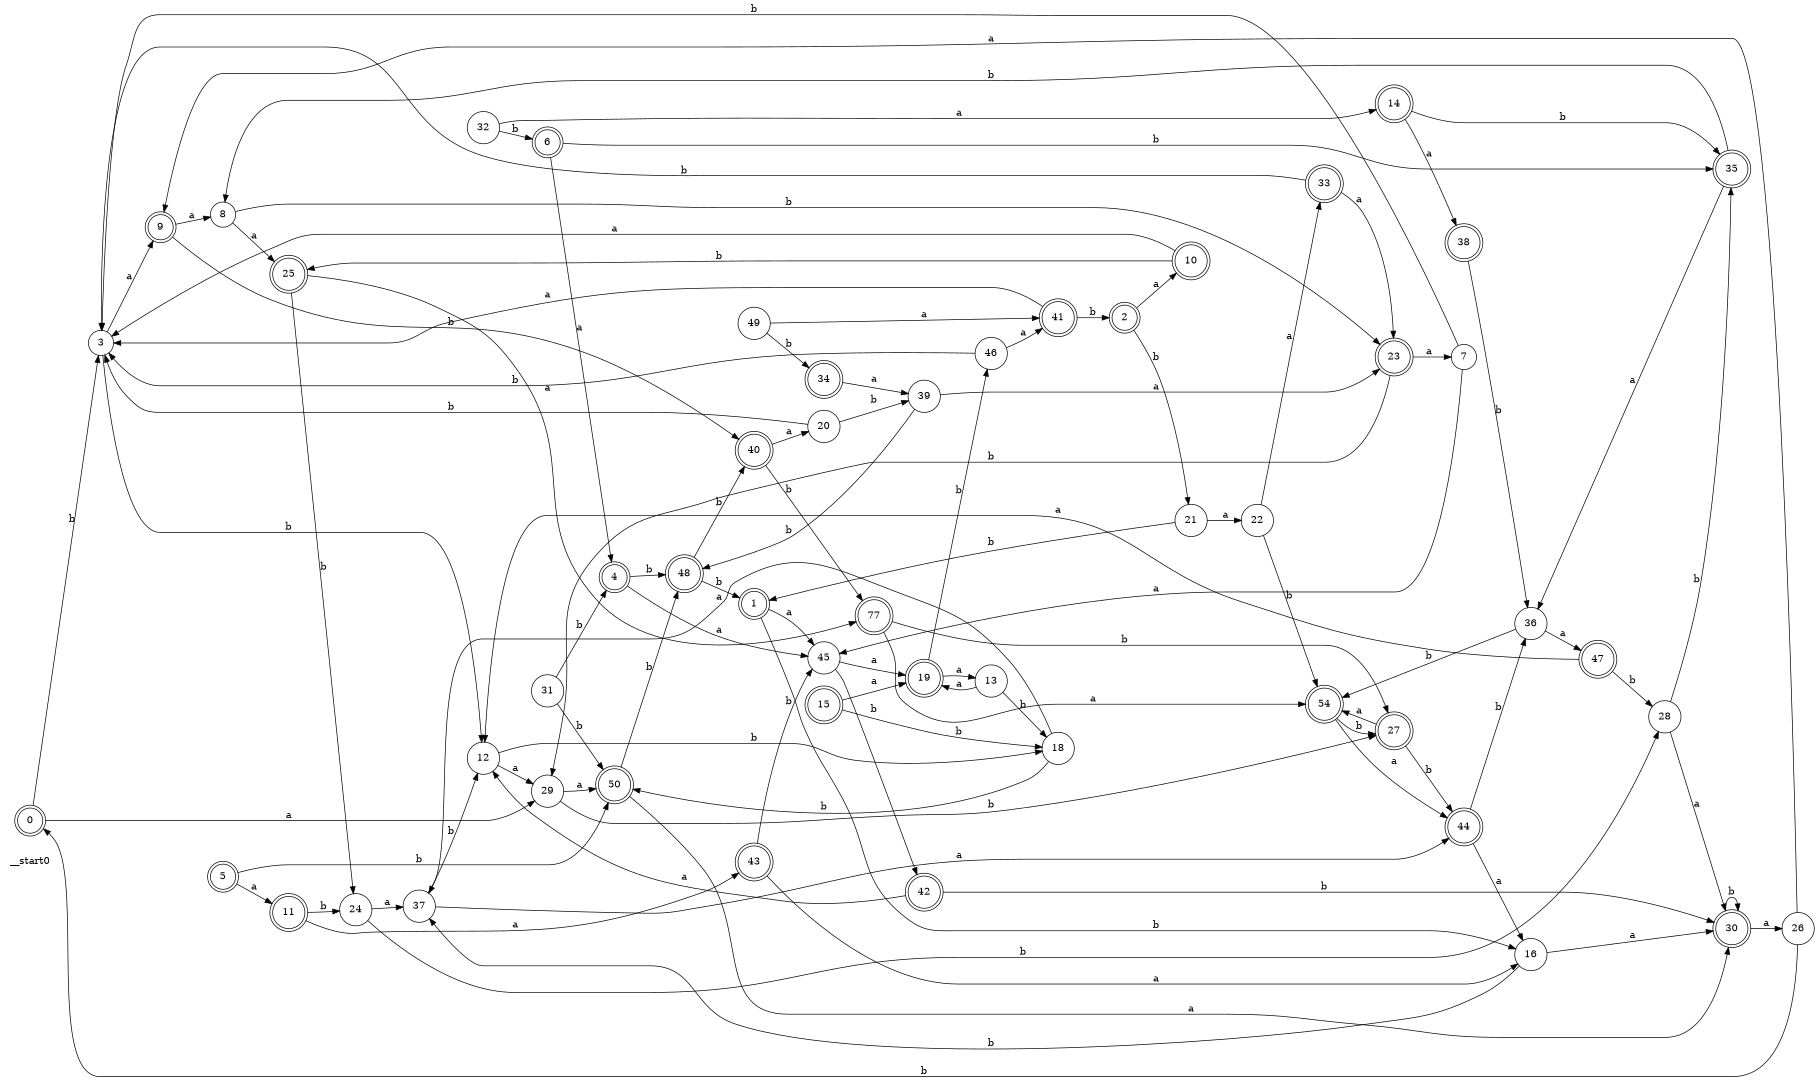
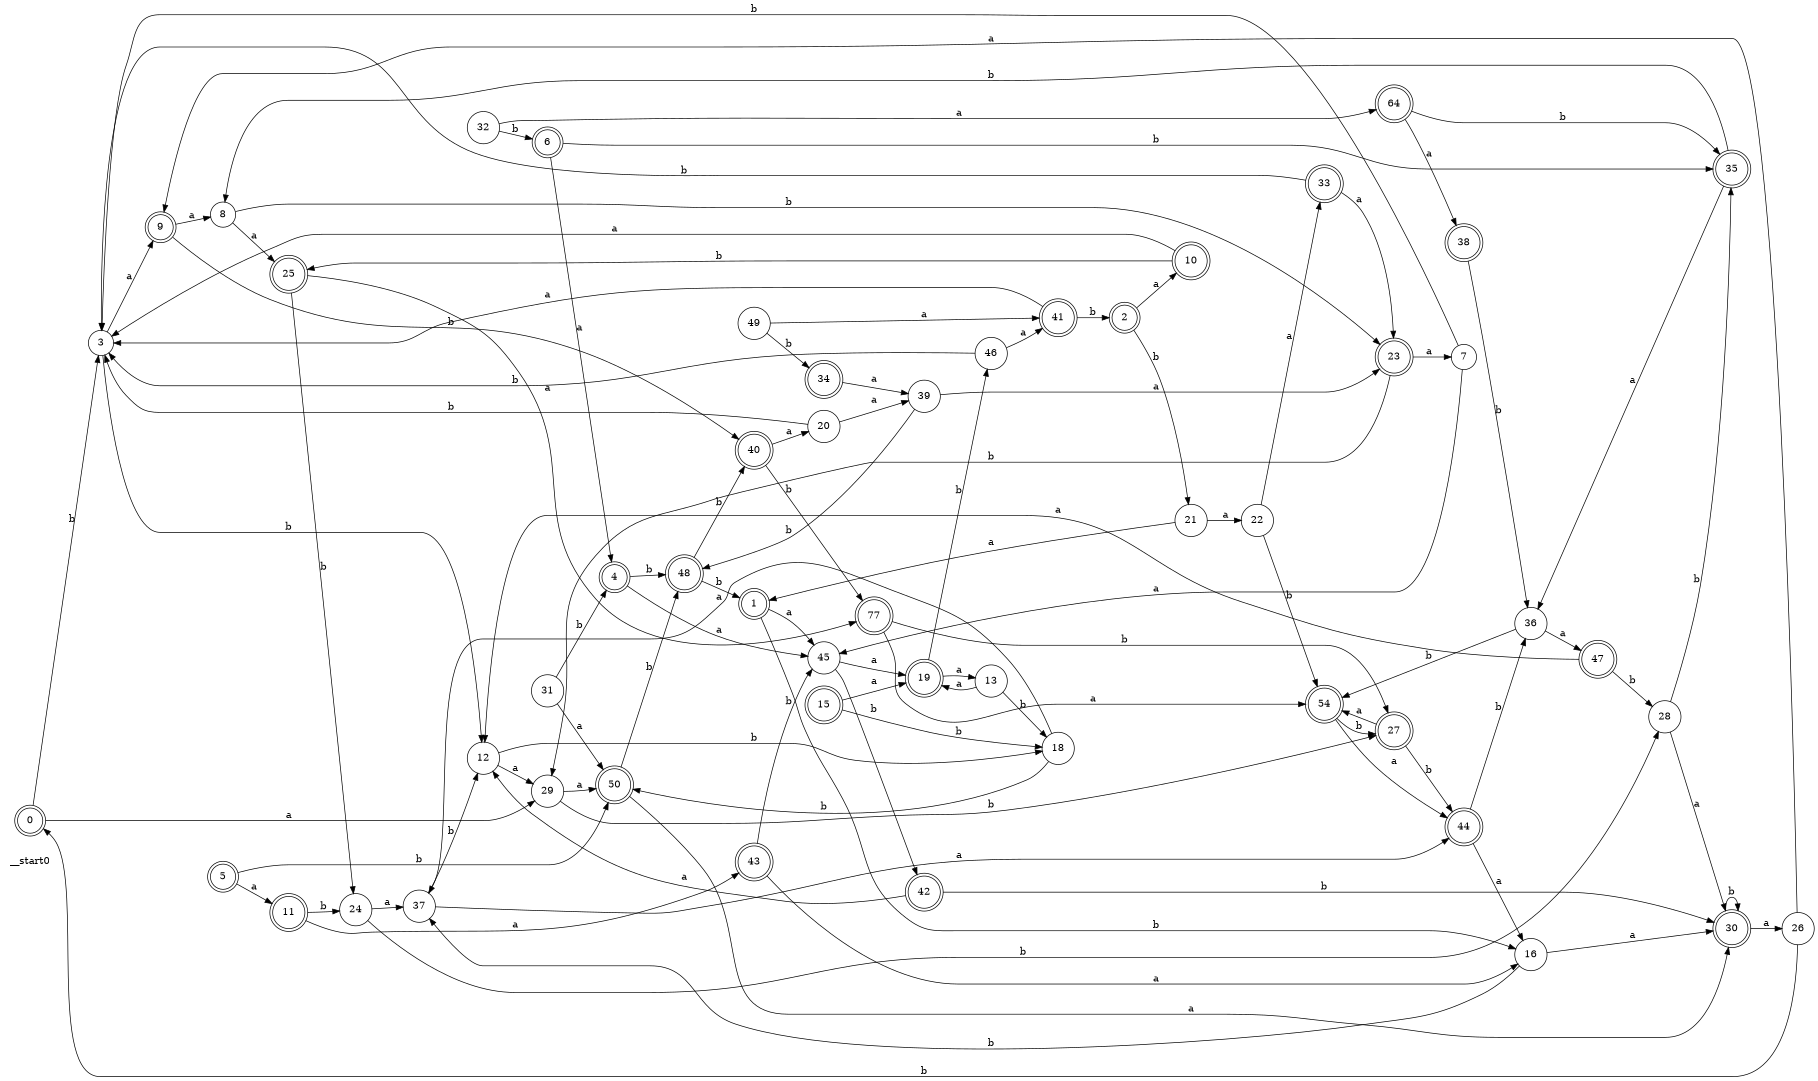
(1394, 104) -> (1394, 104)
(874, 400) -> (874, 400)
(991, 543) -> (991, 543)
(580, 726) -> (580, 726)
